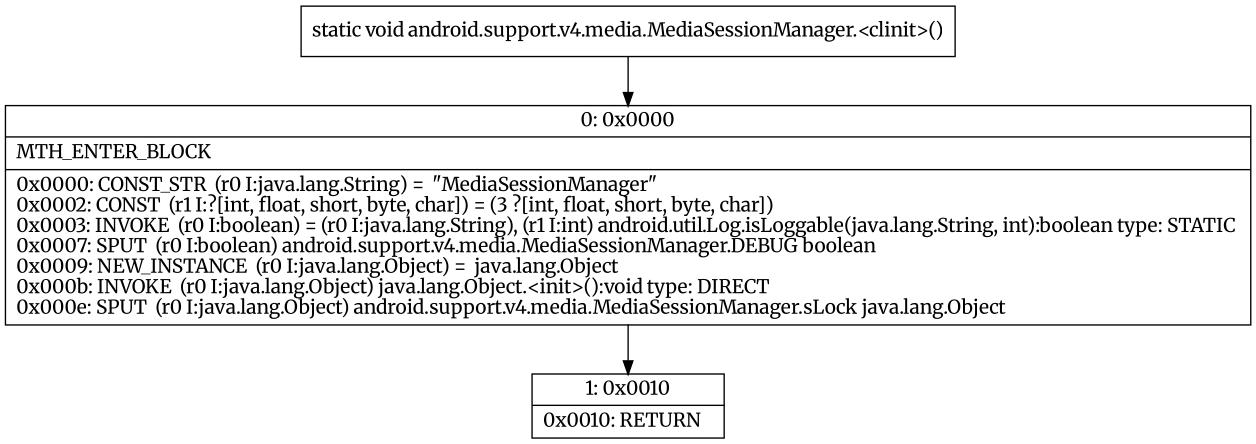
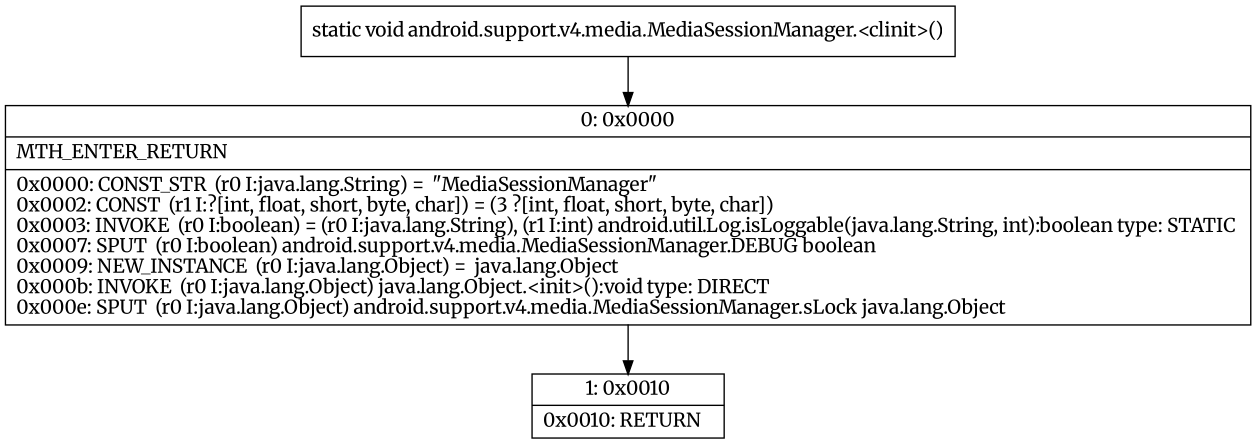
(114, 153) -> (122, 153)
